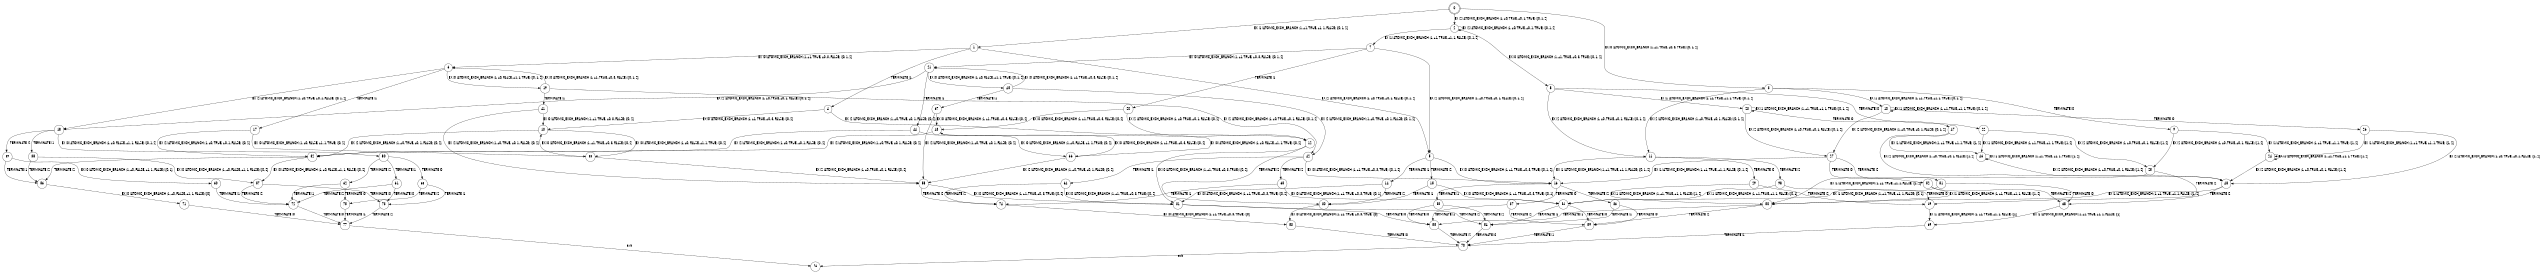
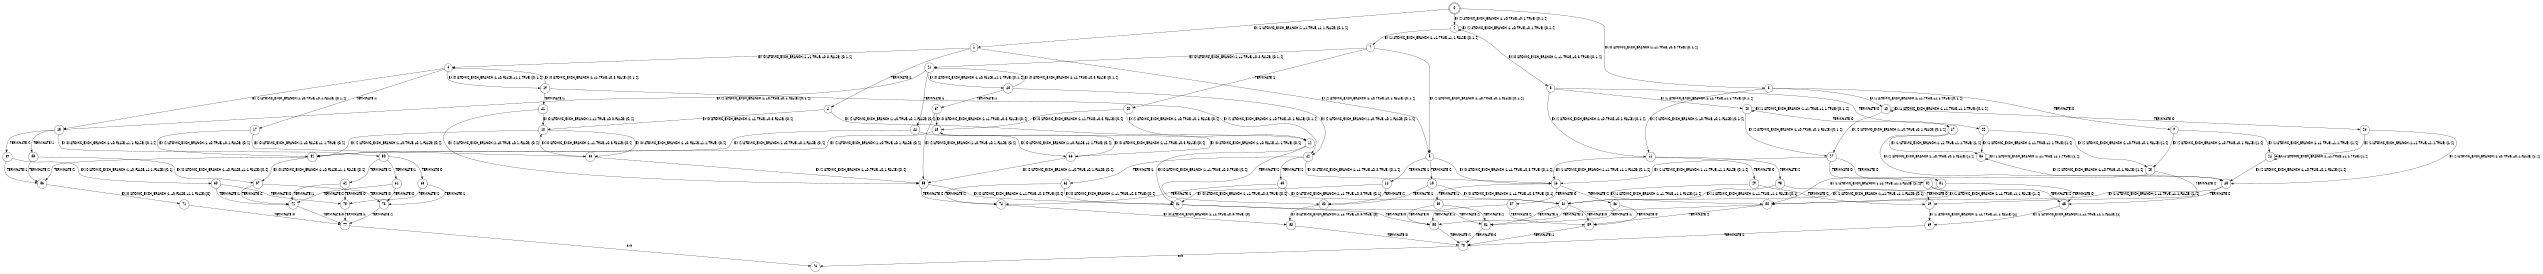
(1981, 157) -> (1981, 157)
none -> (279, 197)
